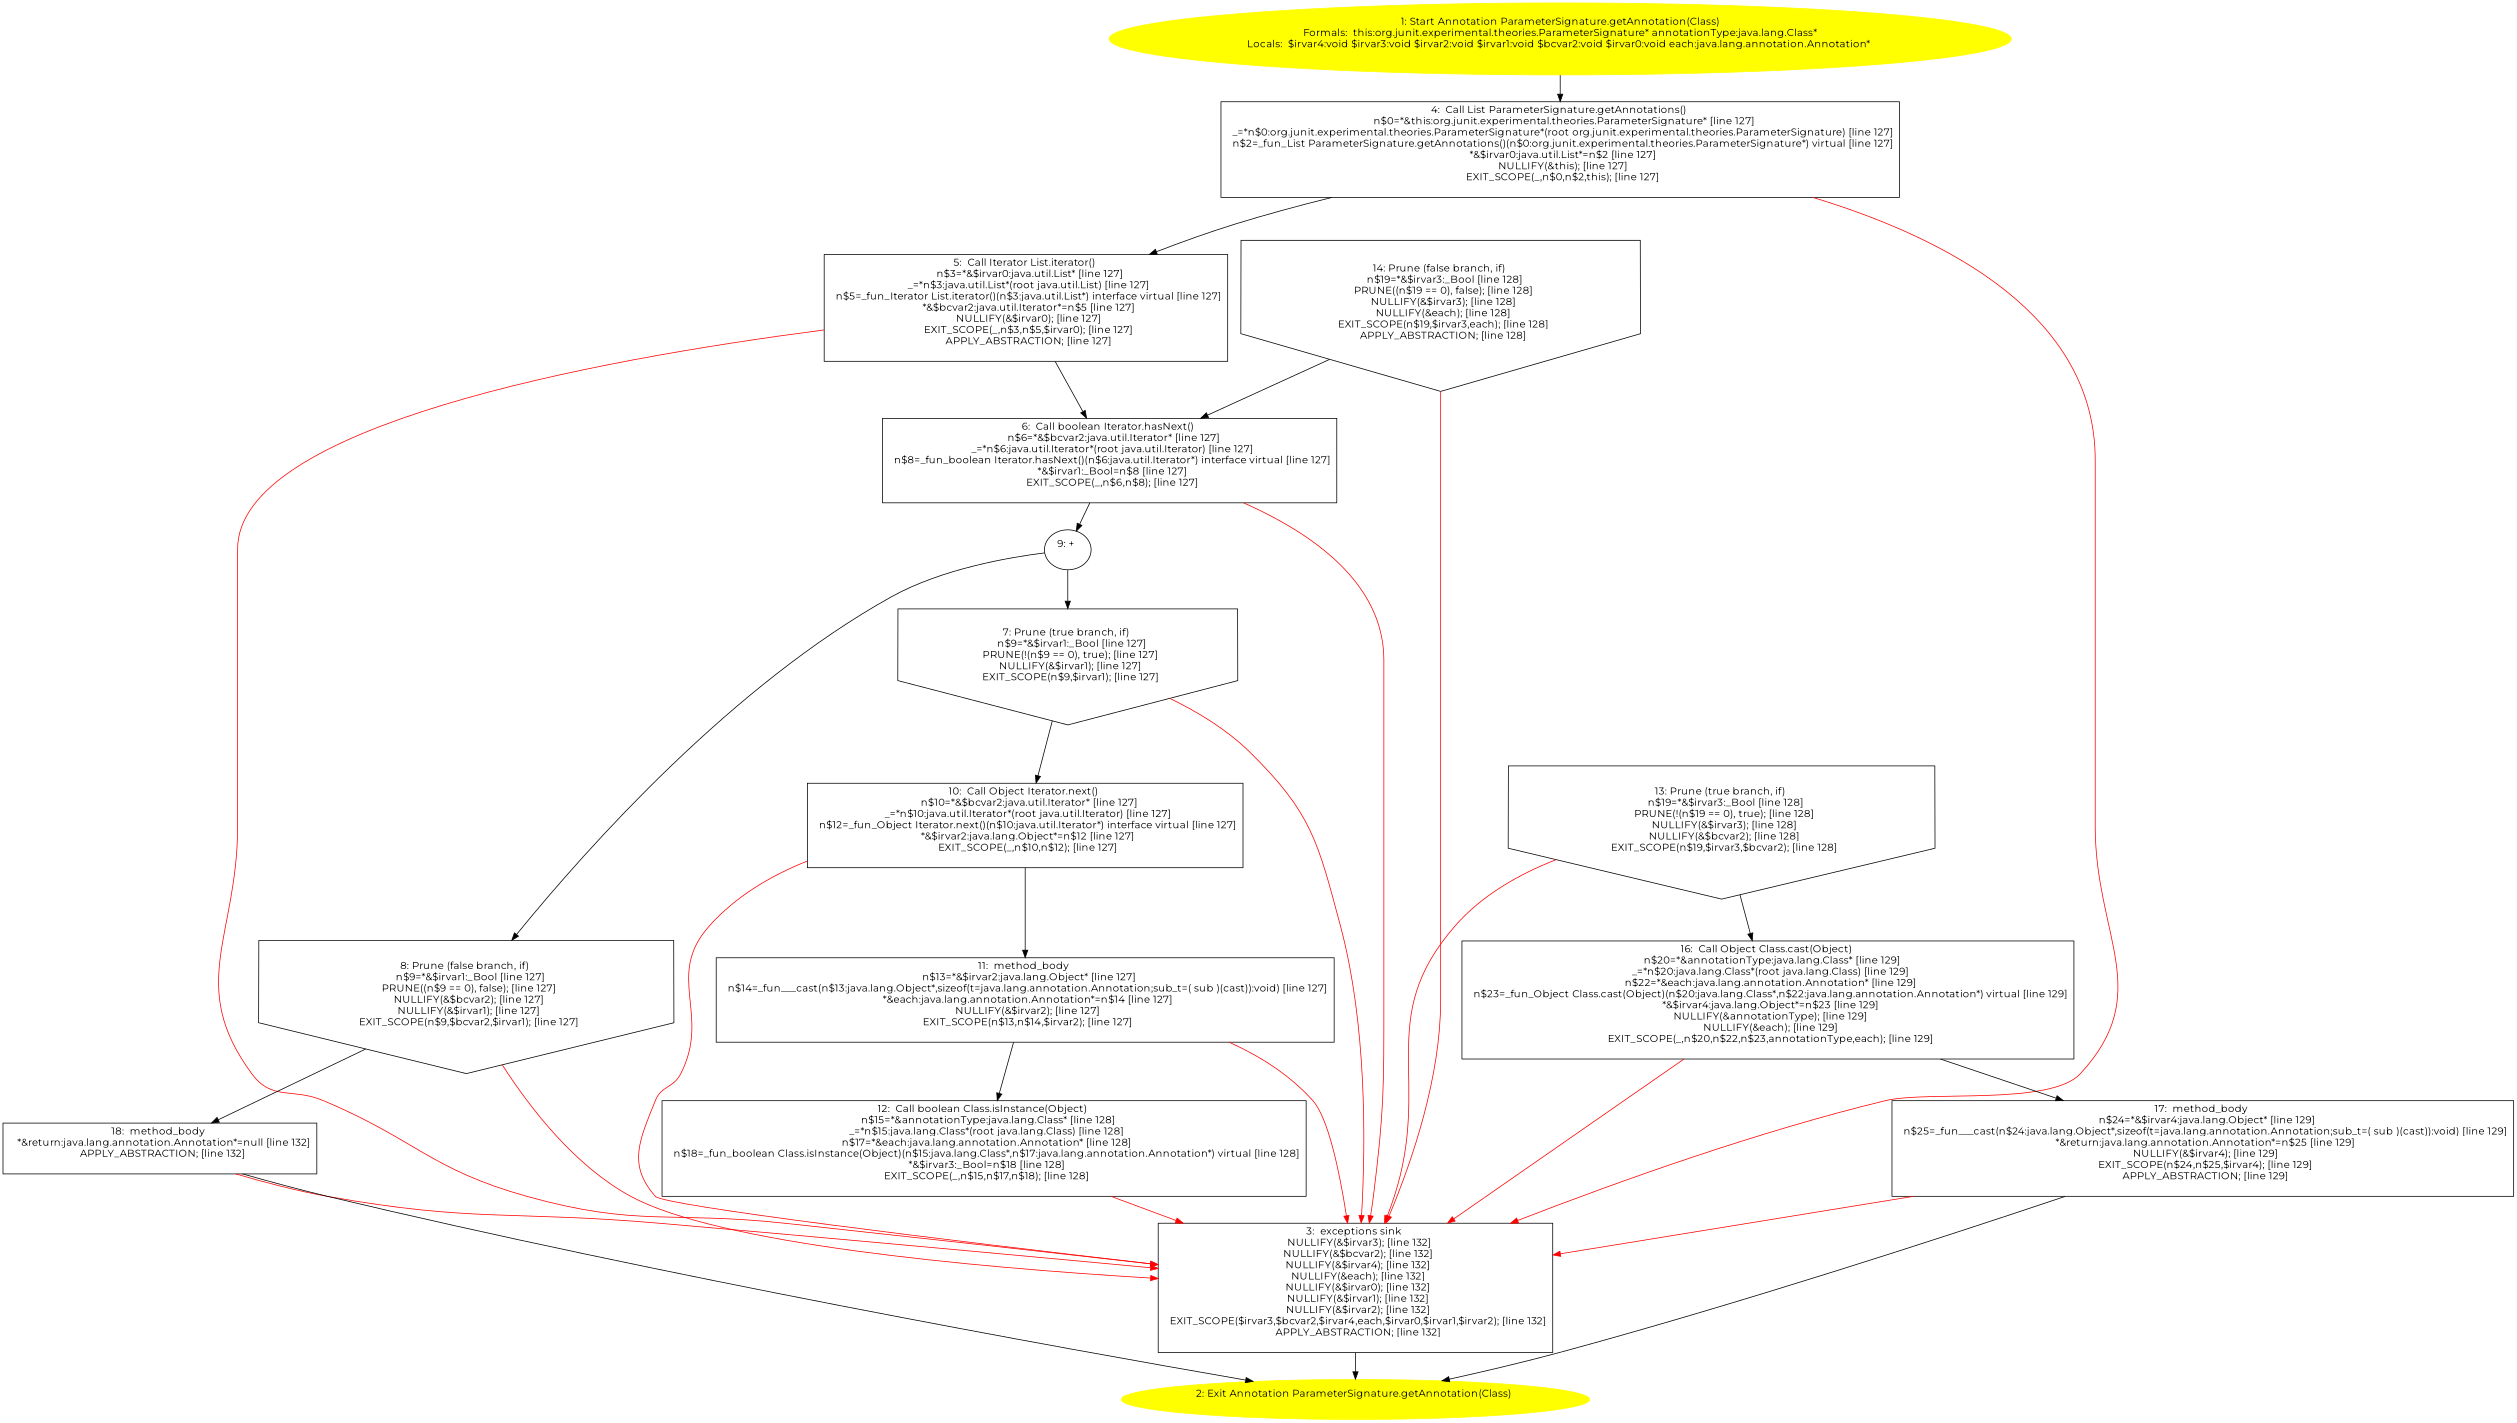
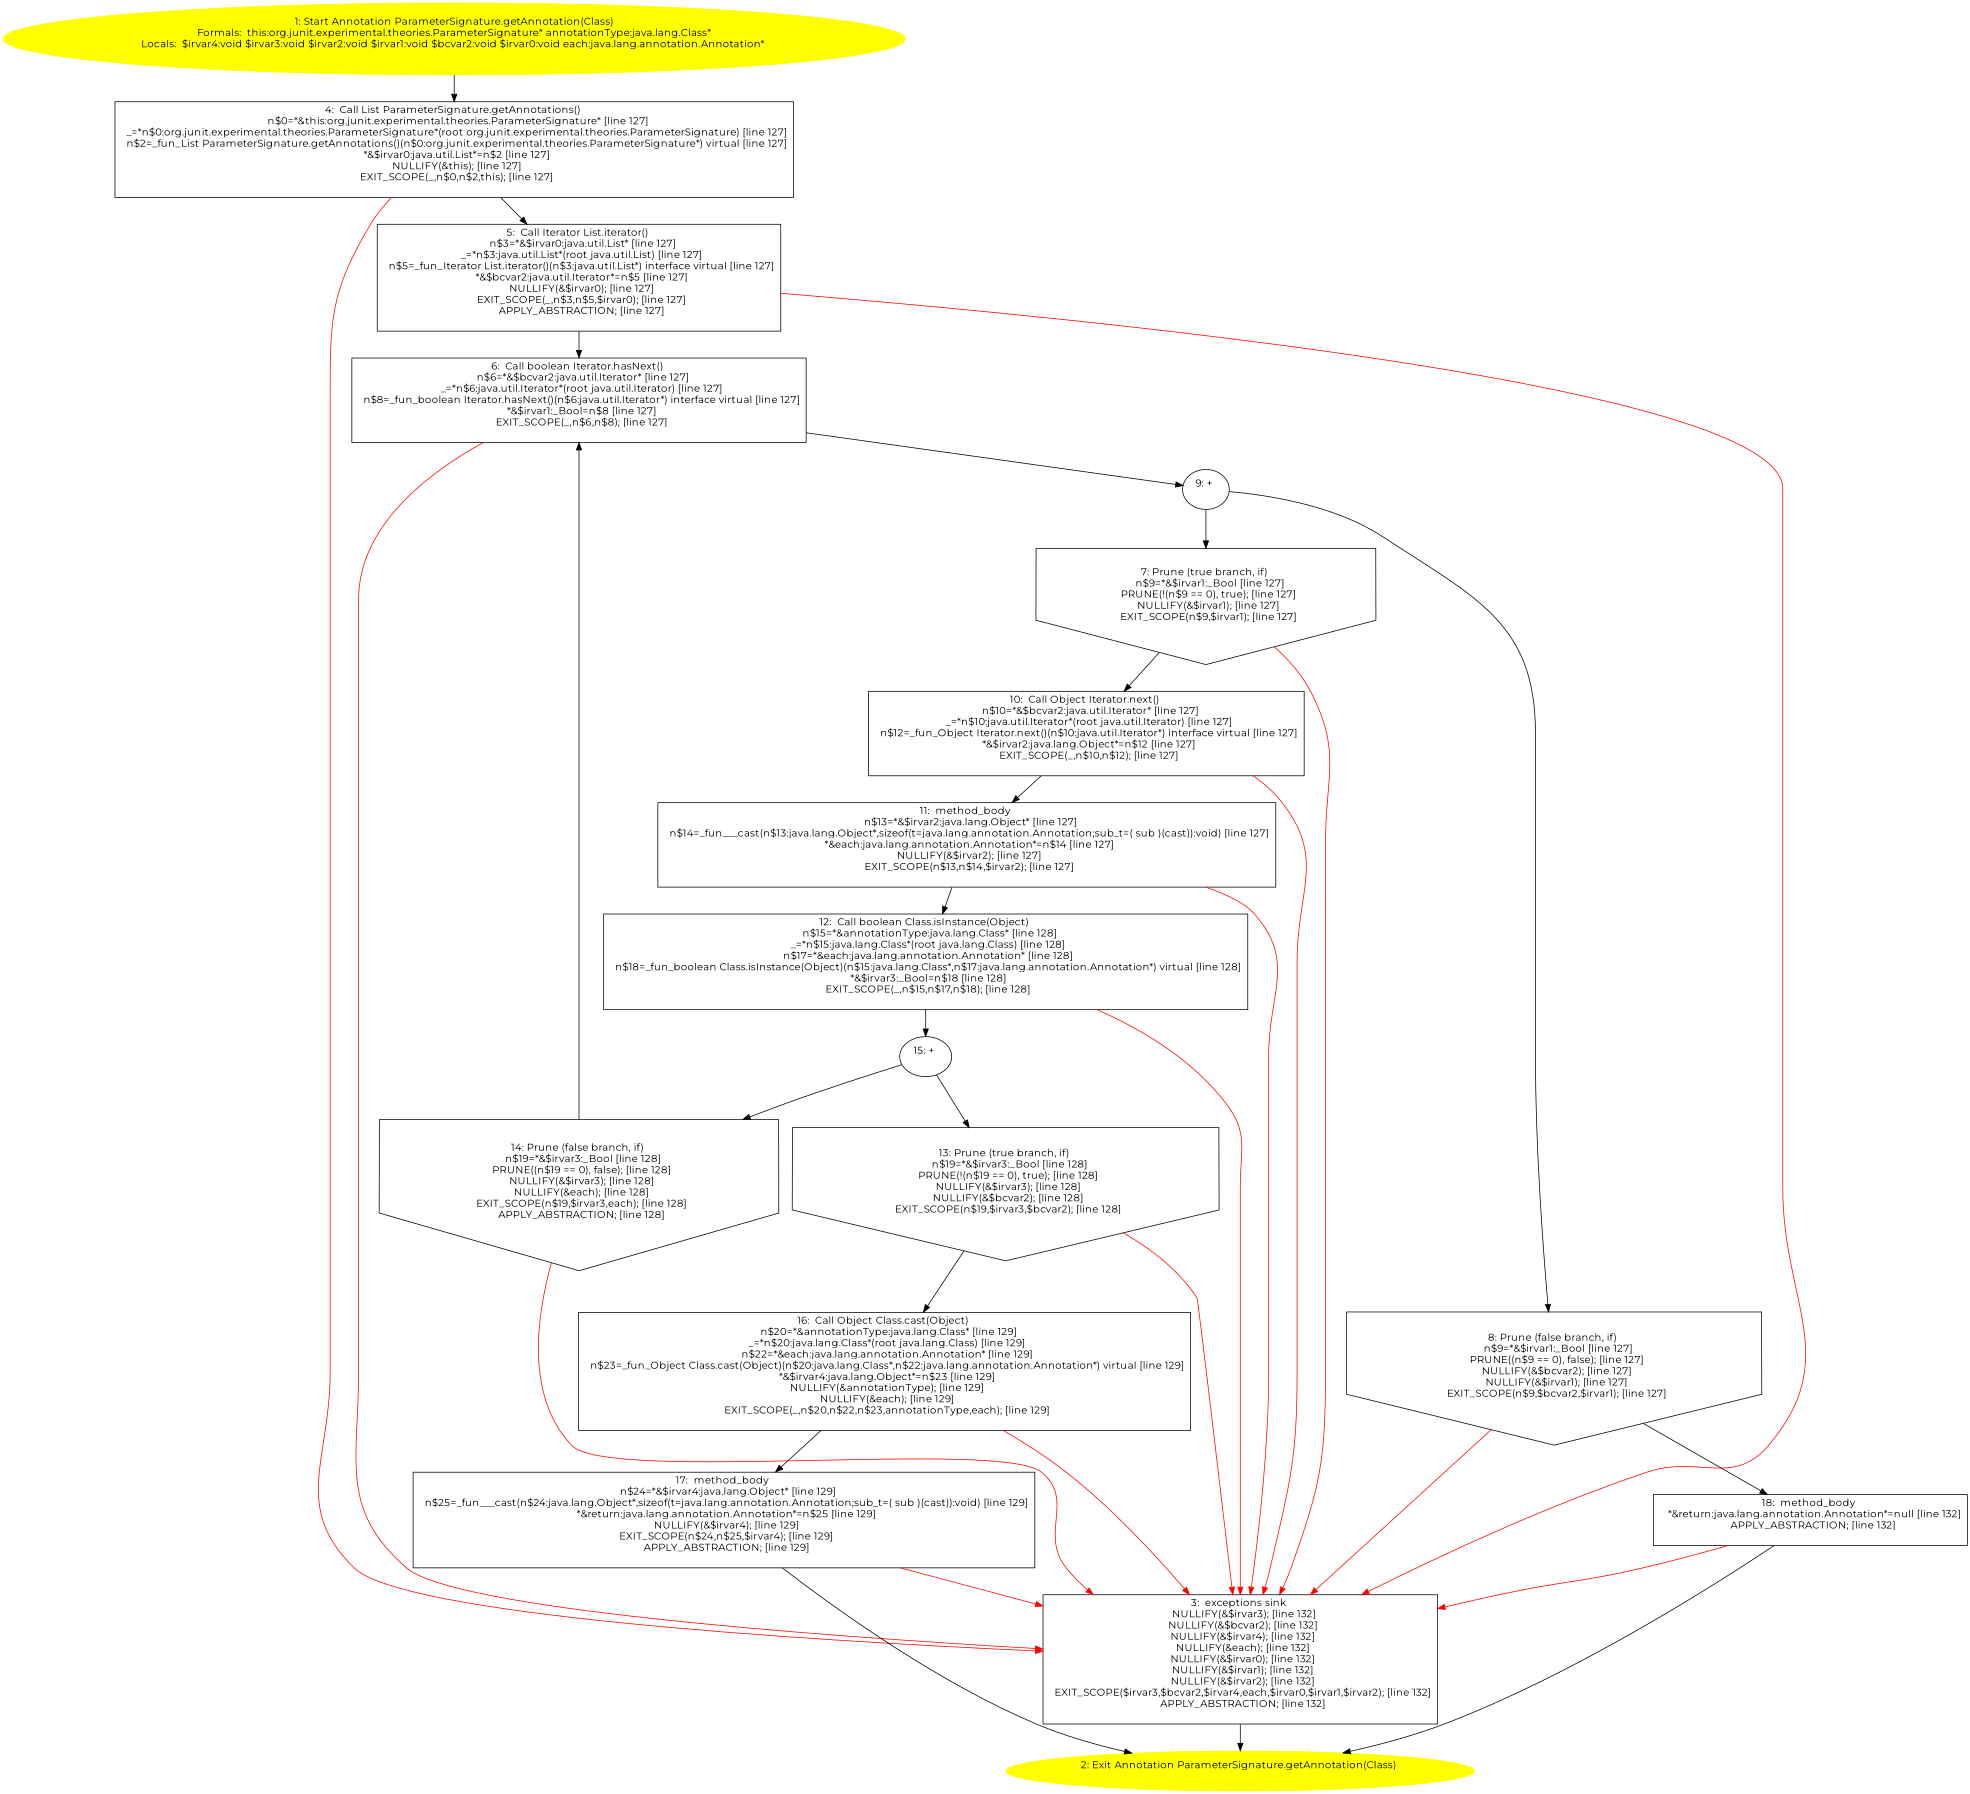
none -> (926, 1057)
